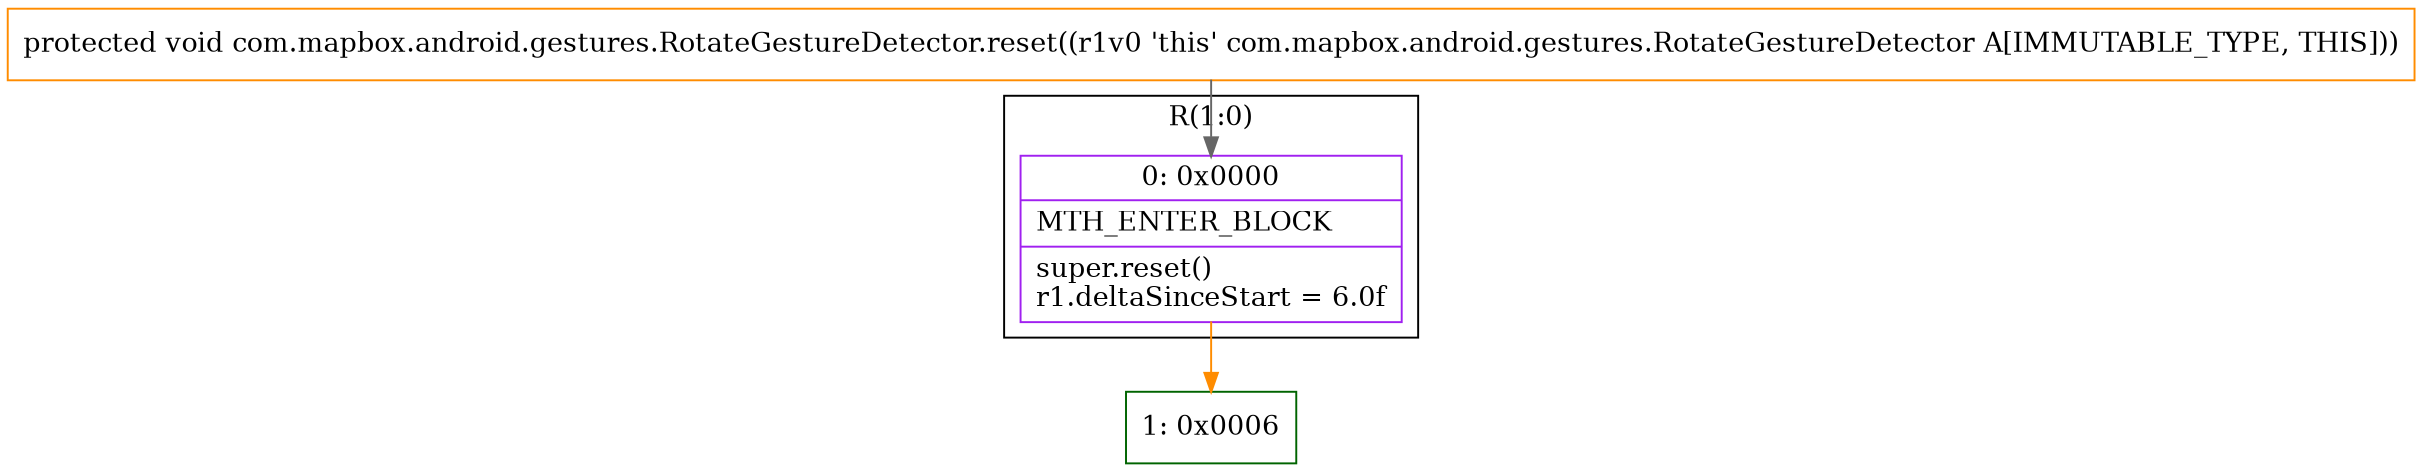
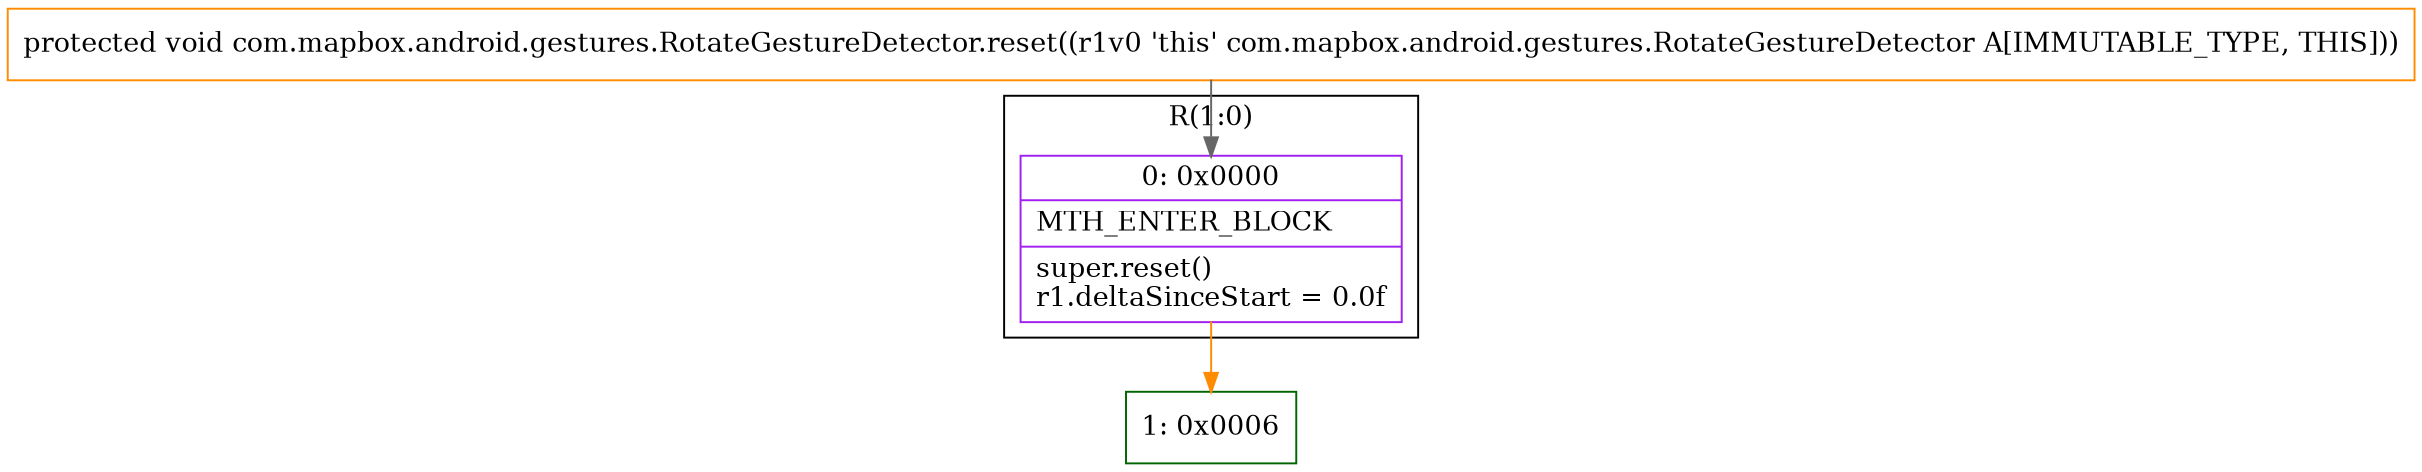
(1211, 298) -> (1211, 298)
